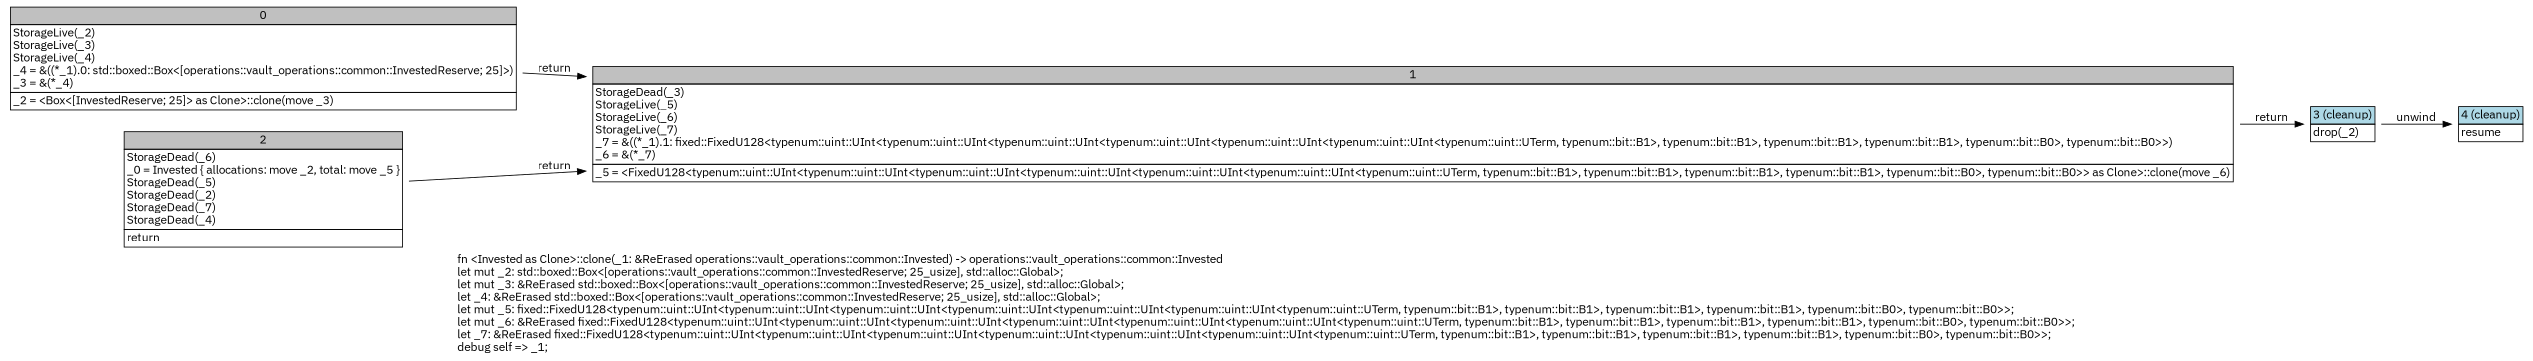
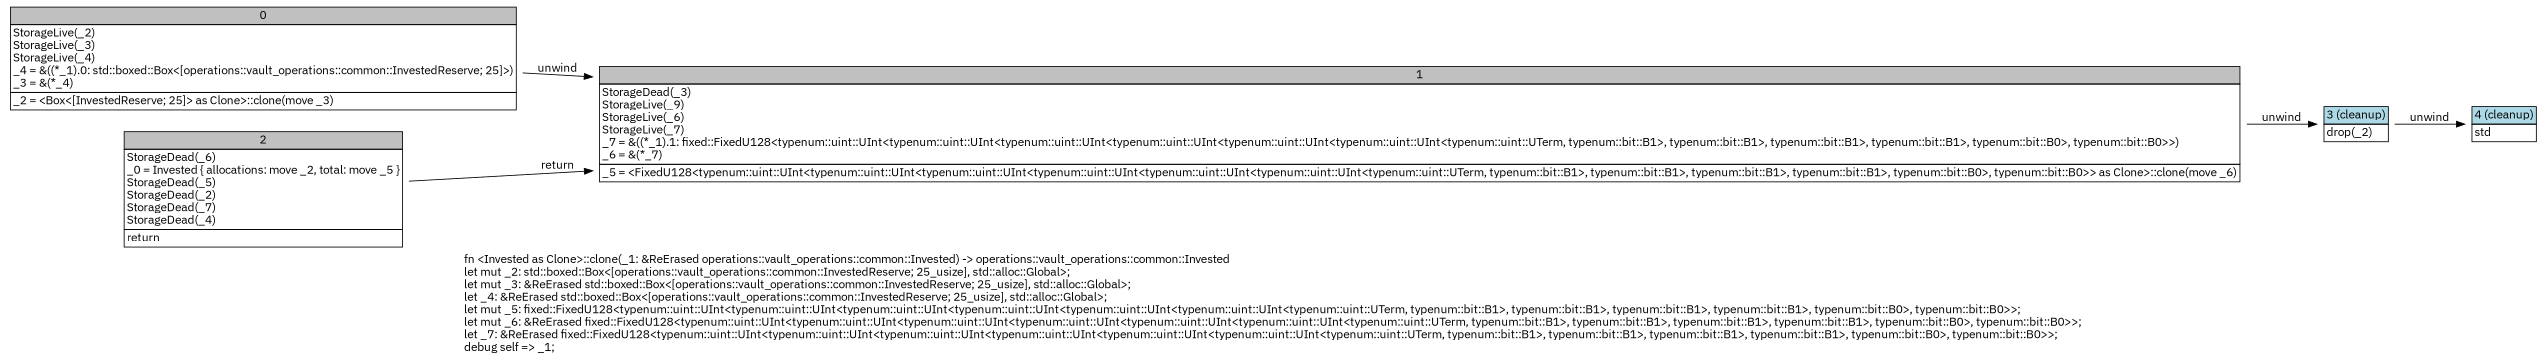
(554, 69) -> (558, 69)
(637, 105) -> (643, 105)
(2272, 118) -> (2282, 118)
(2481, 133) -> (2483, 133)
